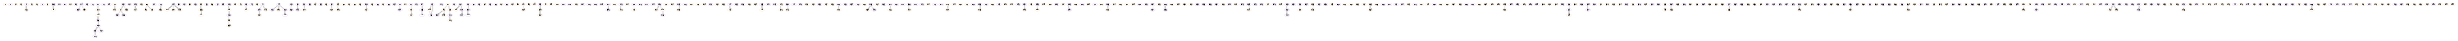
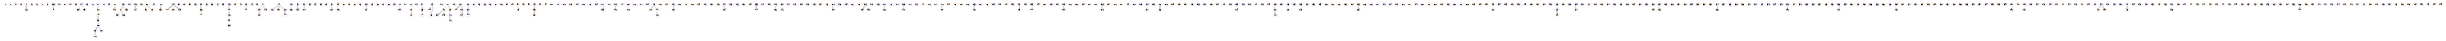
(485, 5) -> none
(1210, 5) -> none
